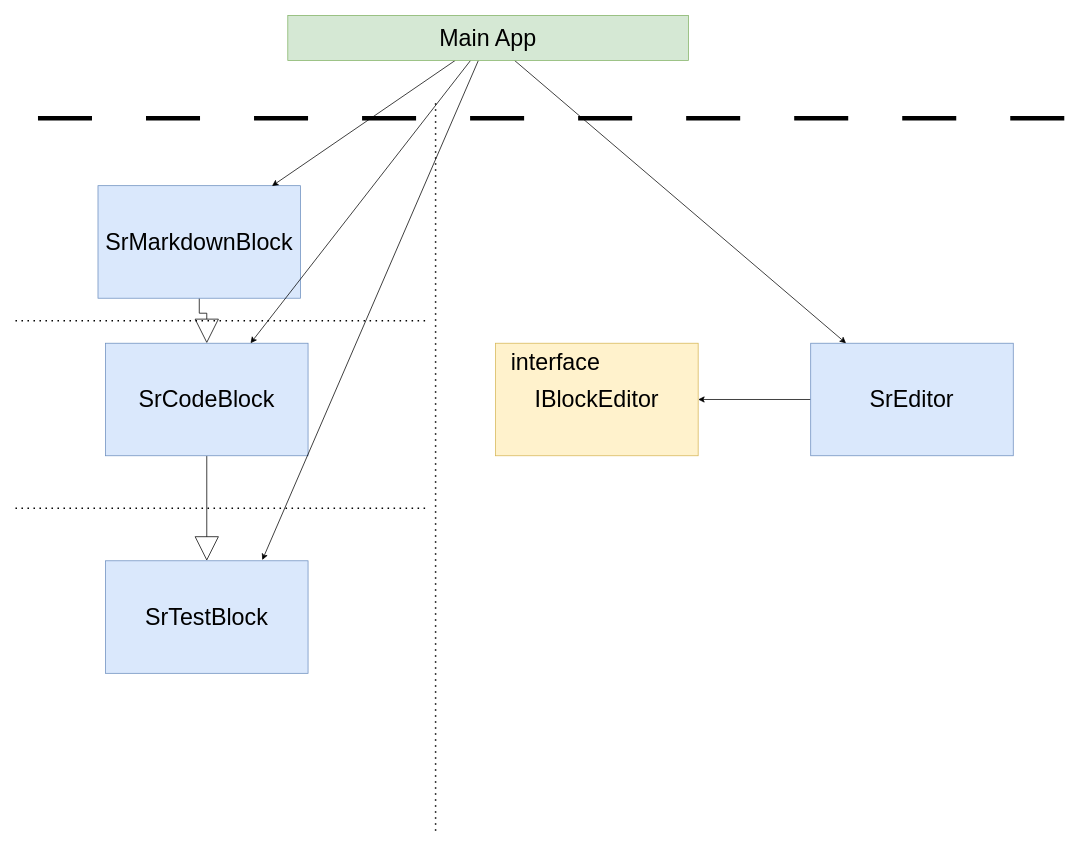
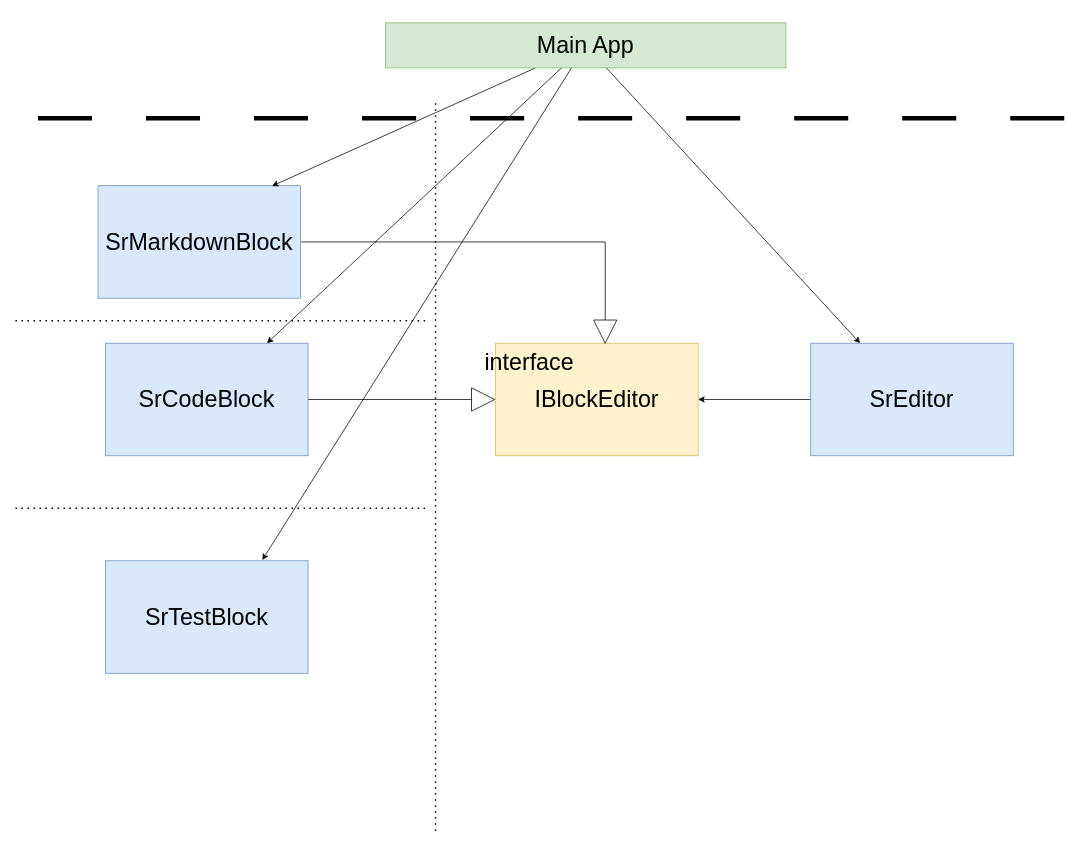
(488, 38) -> (585, 45)
(199, 311) -> (492, 242)
(555, 362) -> (529, 362)
(207, 496) -> (389, 399)
